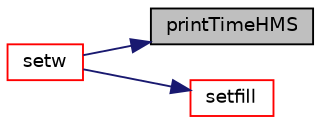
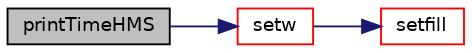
(107, 50) -> (194, 26)
